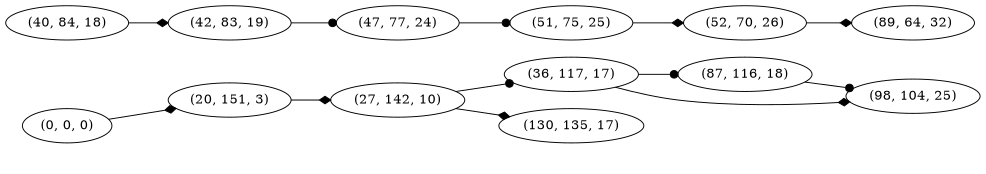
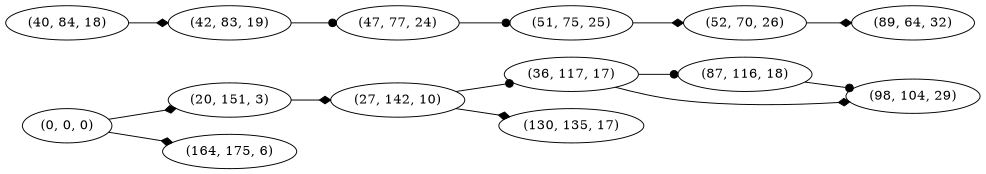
(913, 96) -> (913, 96)
none -> (230, 151)
